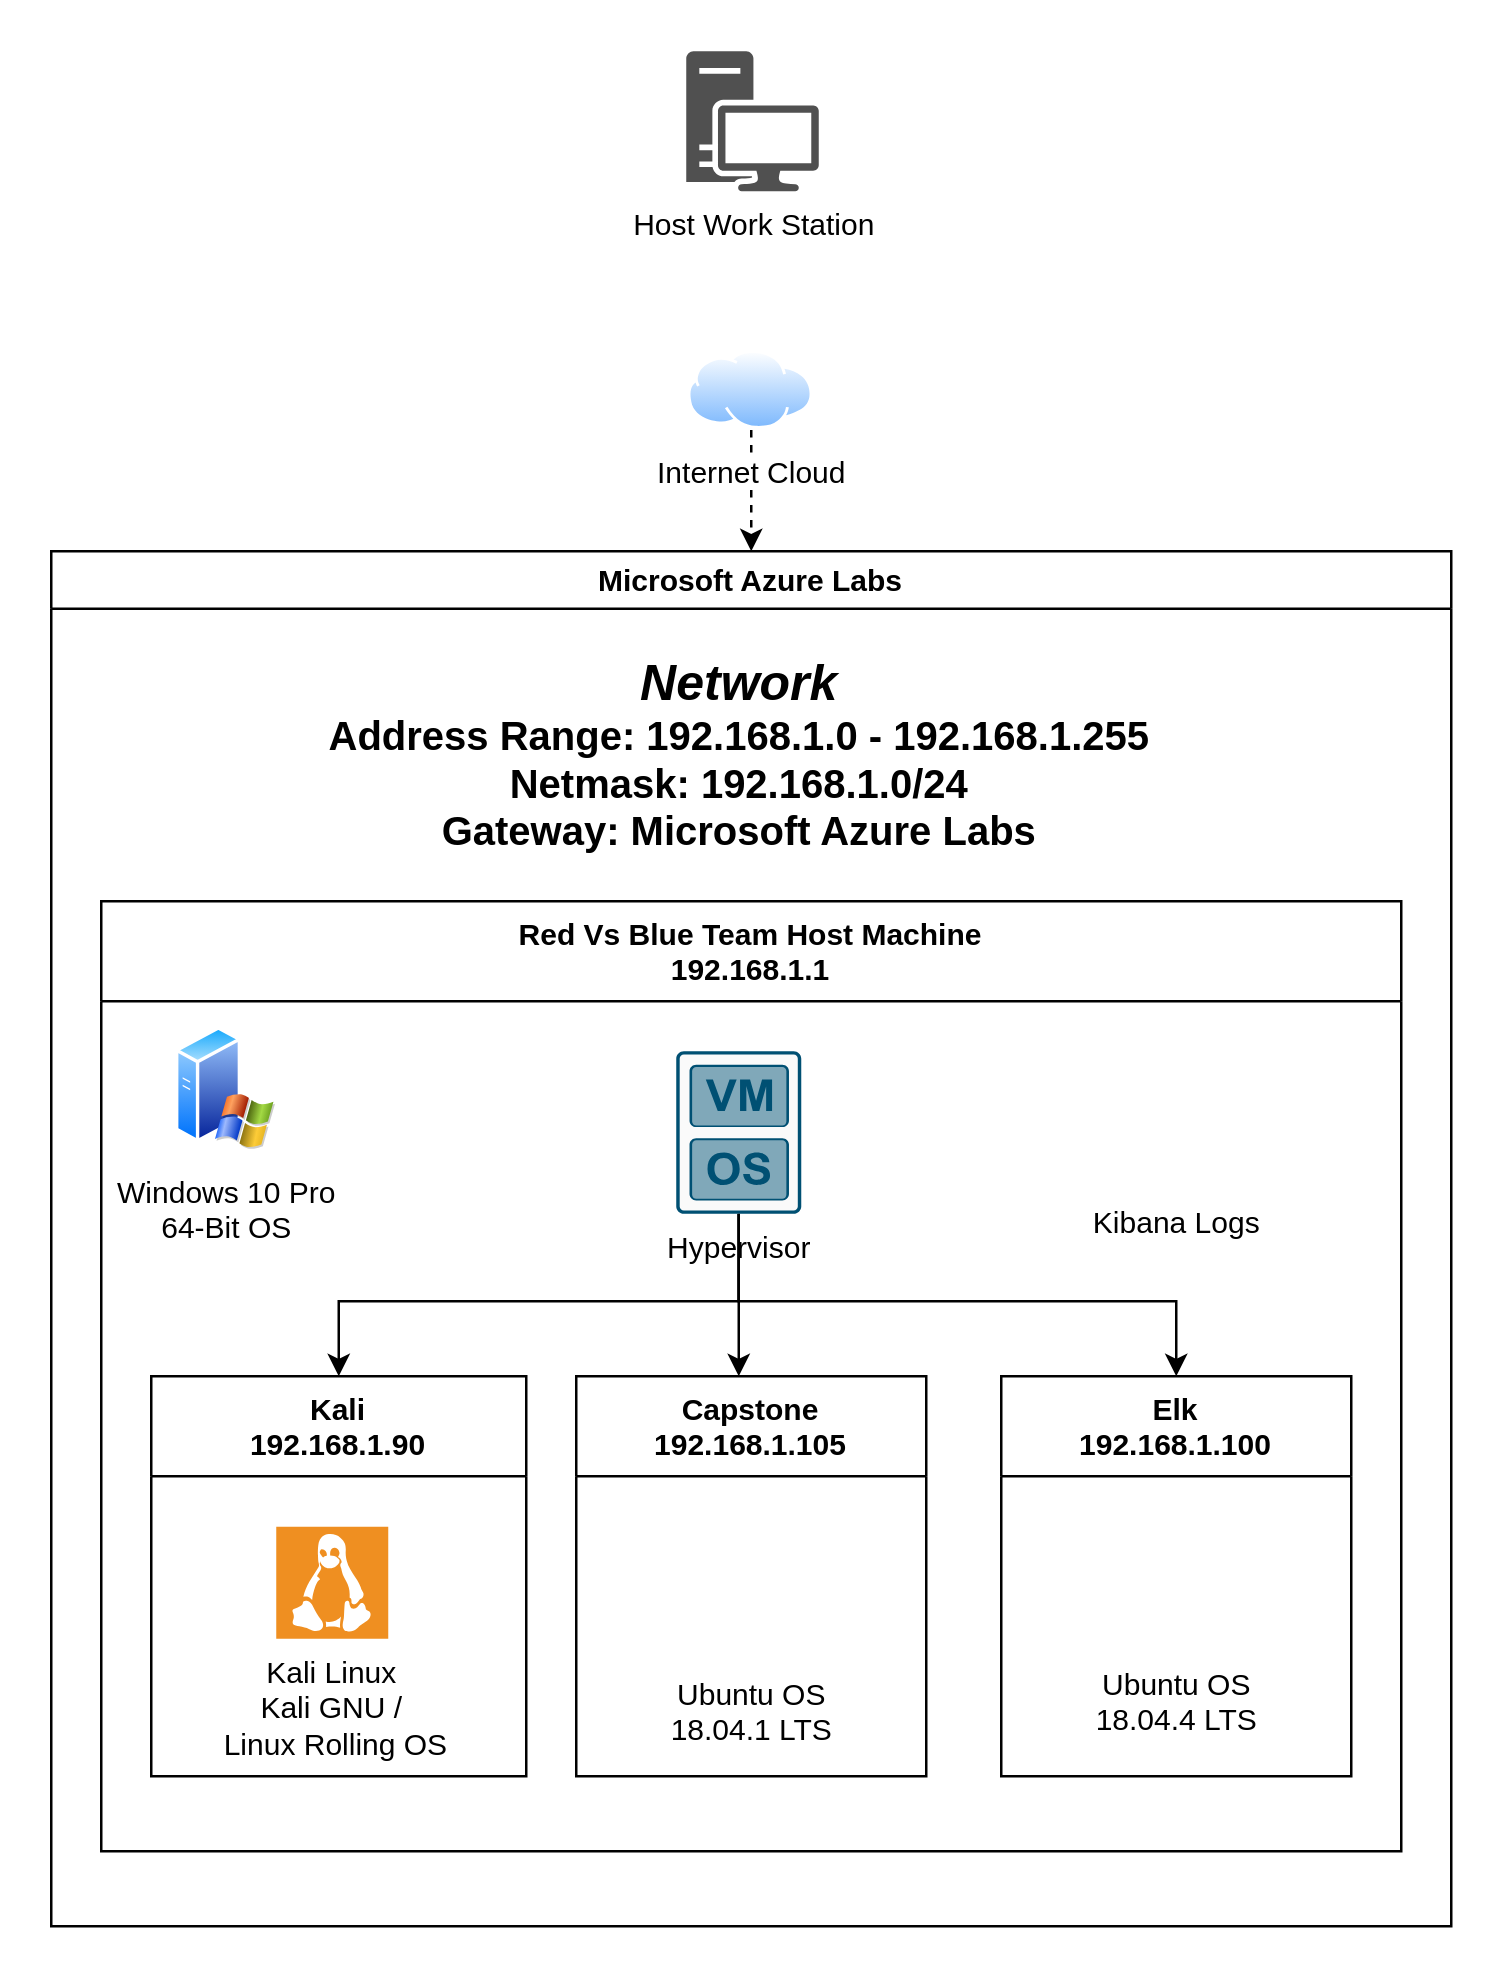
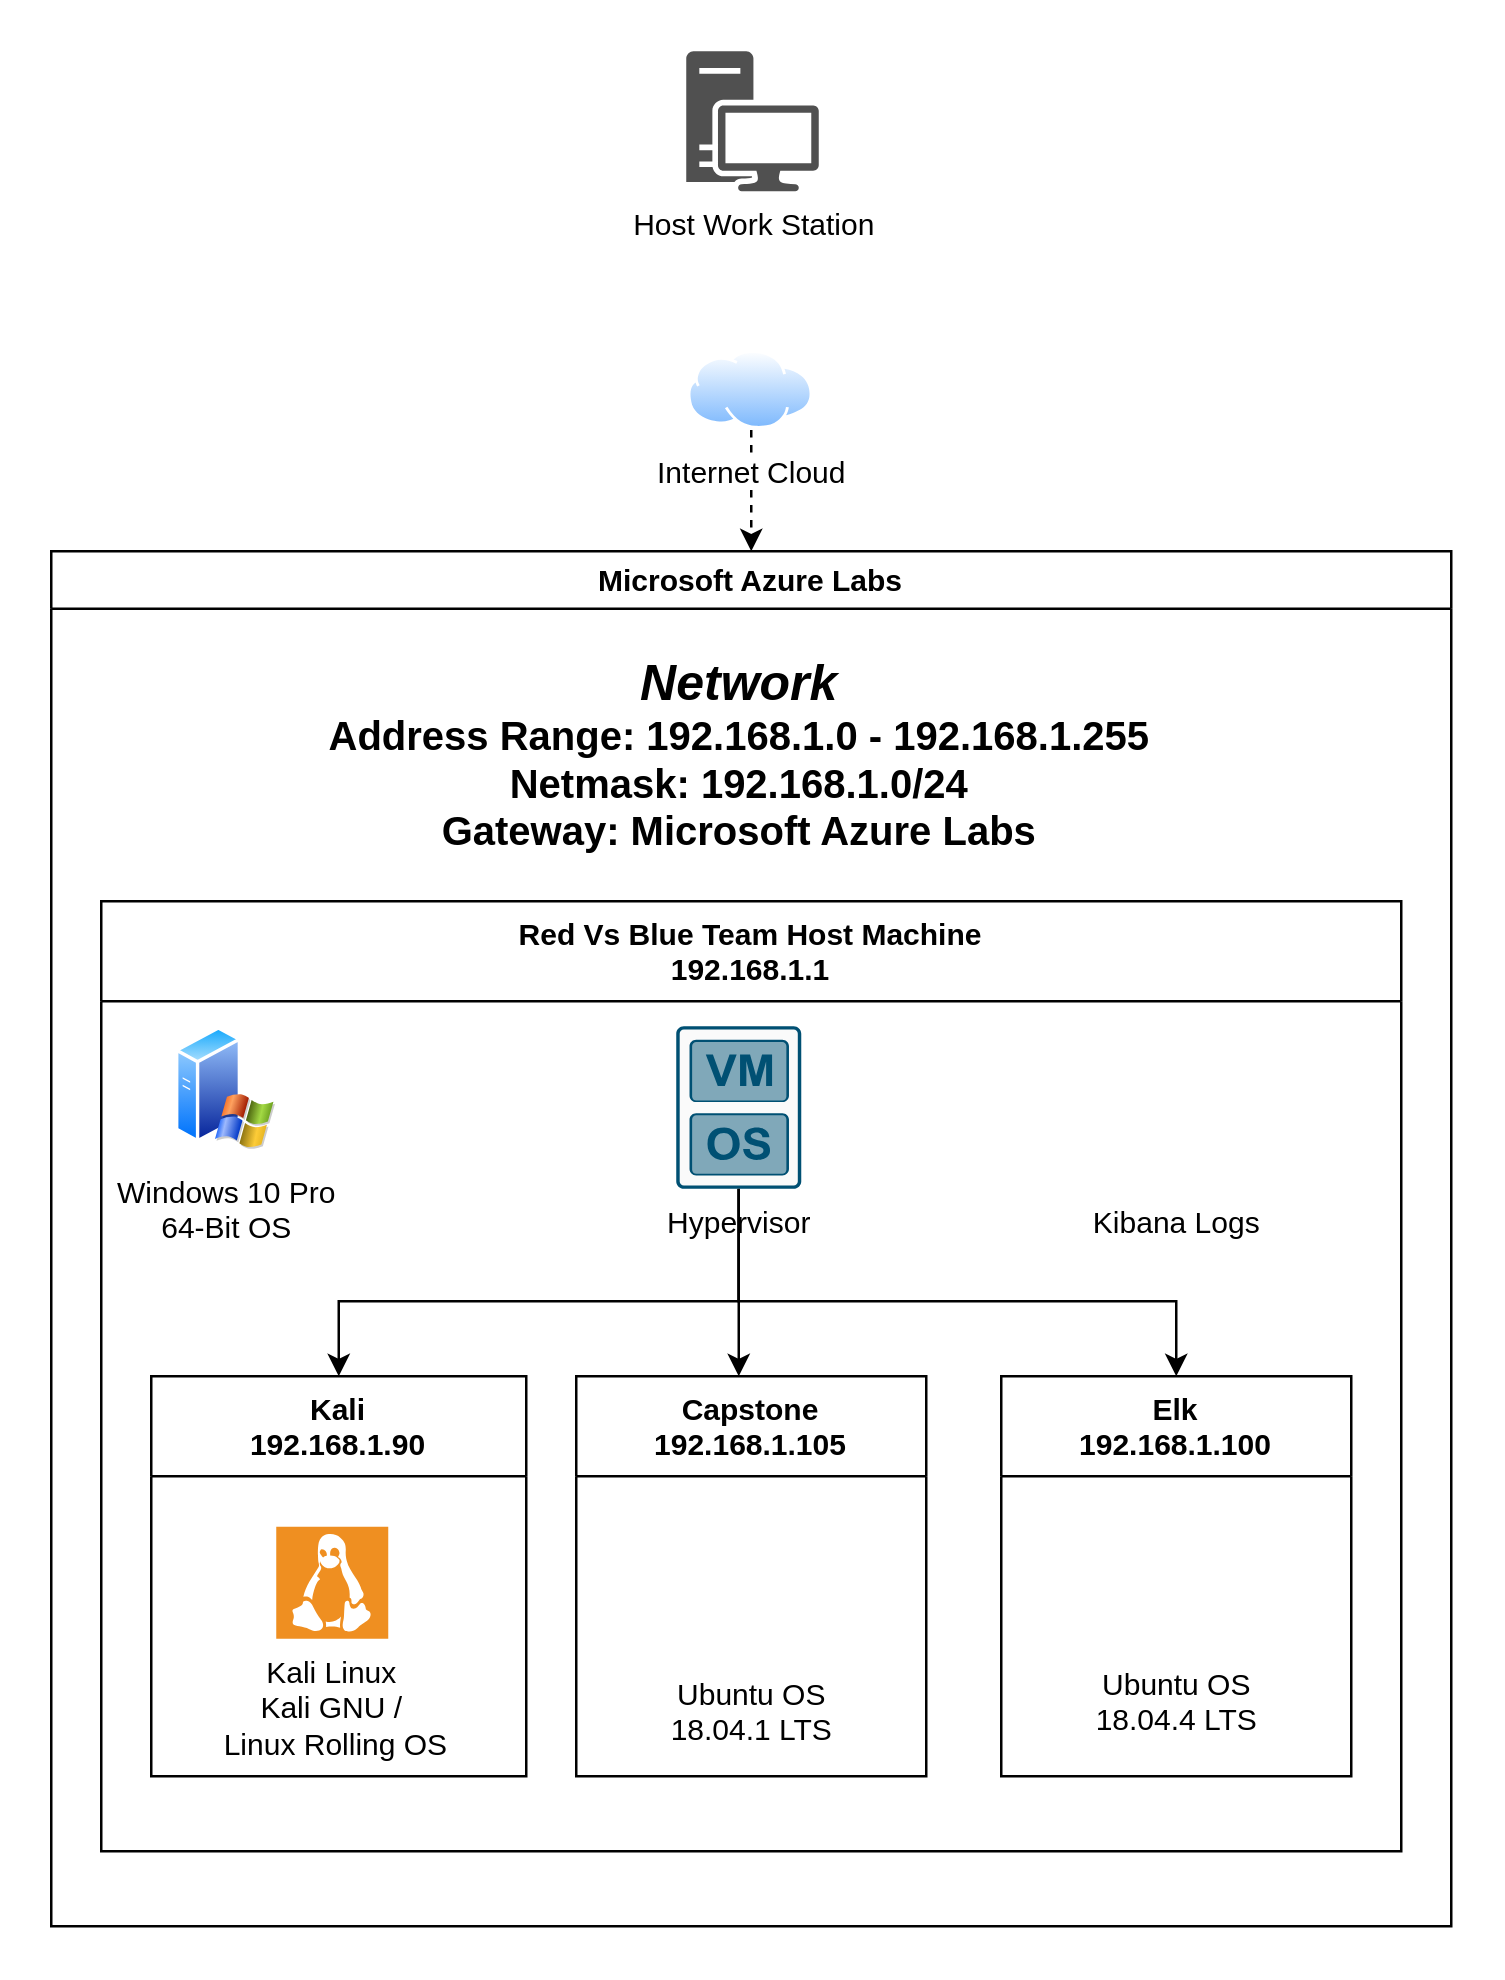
(739, 1133) -> (739, 1108)
